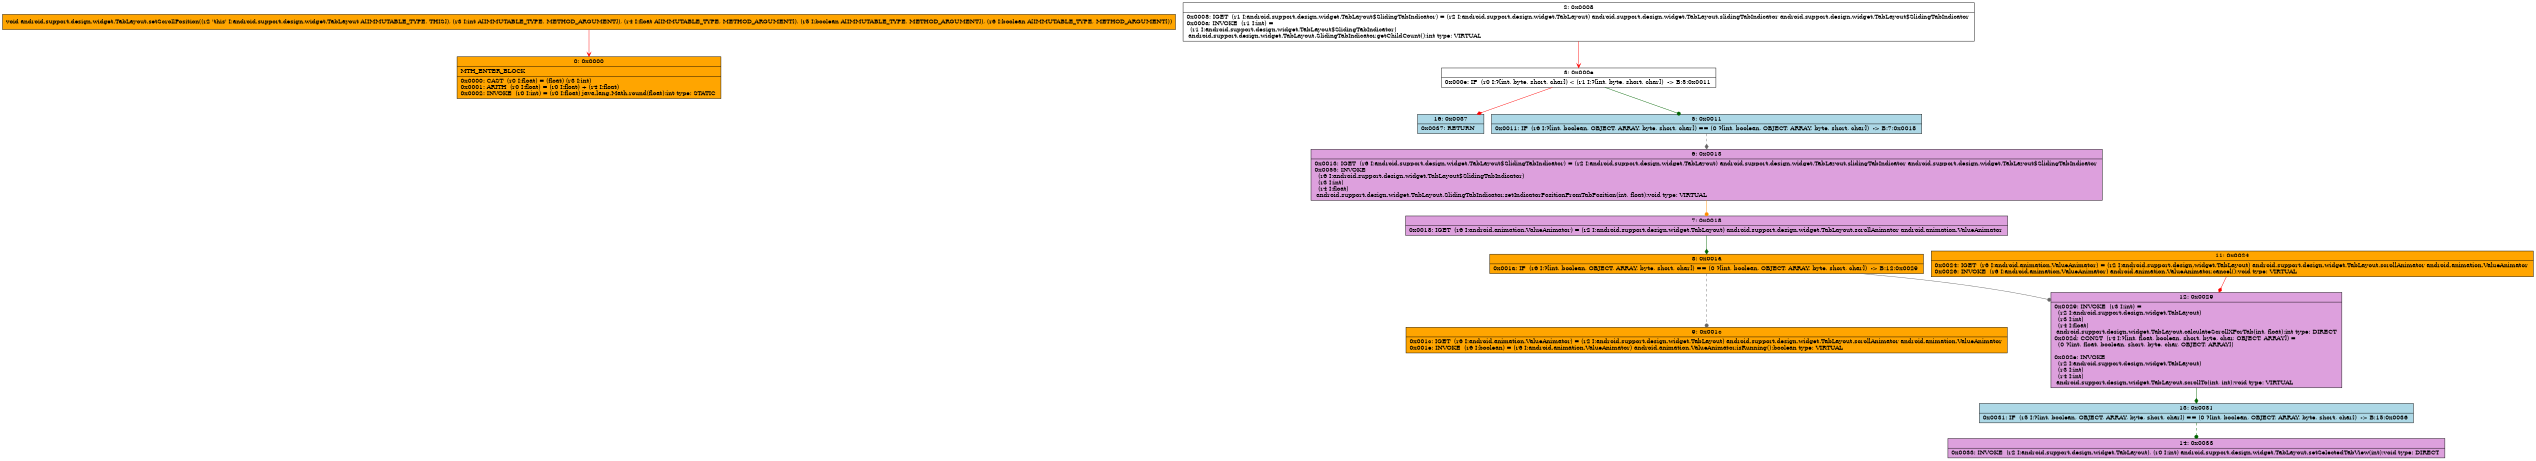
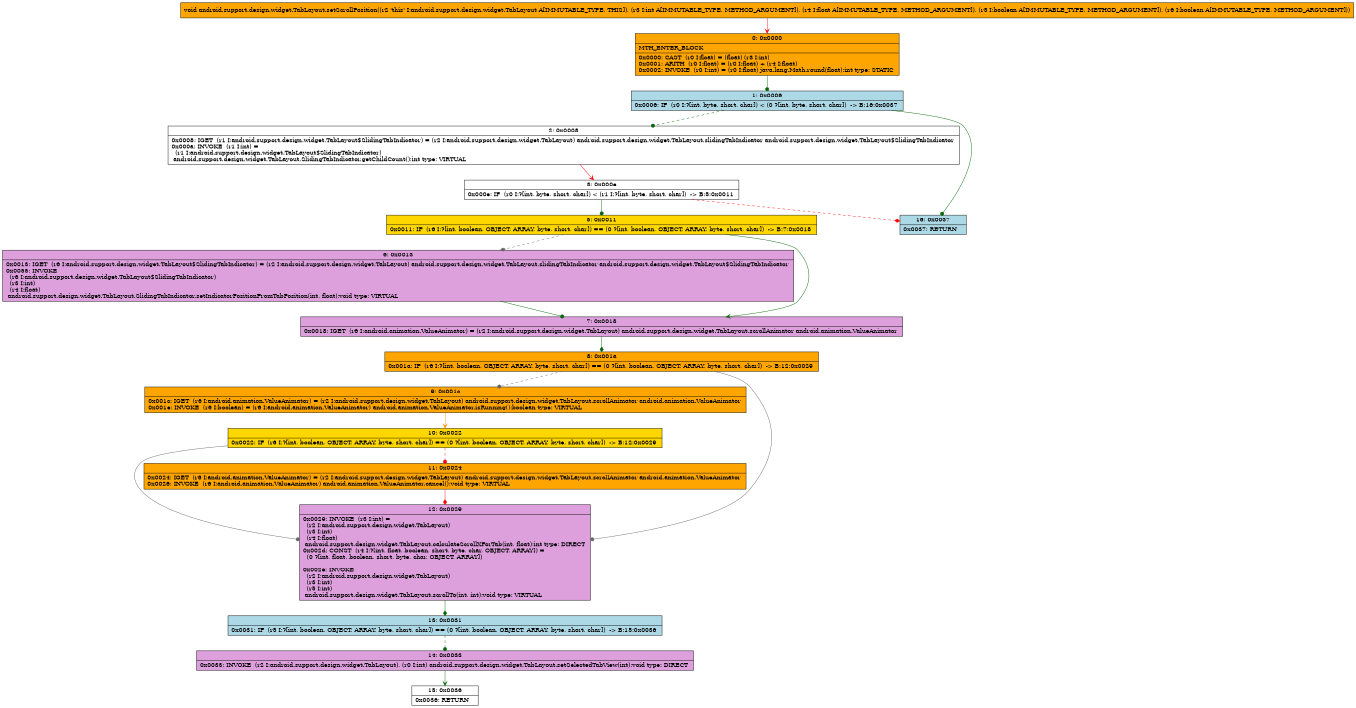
(1517, 100) -> (793, 210)
none -> (767, 101)
(1707, 124) -> (602, 225)
(1707, 206) -> (530, 309)
none -> (809, 274)
(2069, 376) -> (318, 589)
none -> (445, 438)
none -> (445, 696)
